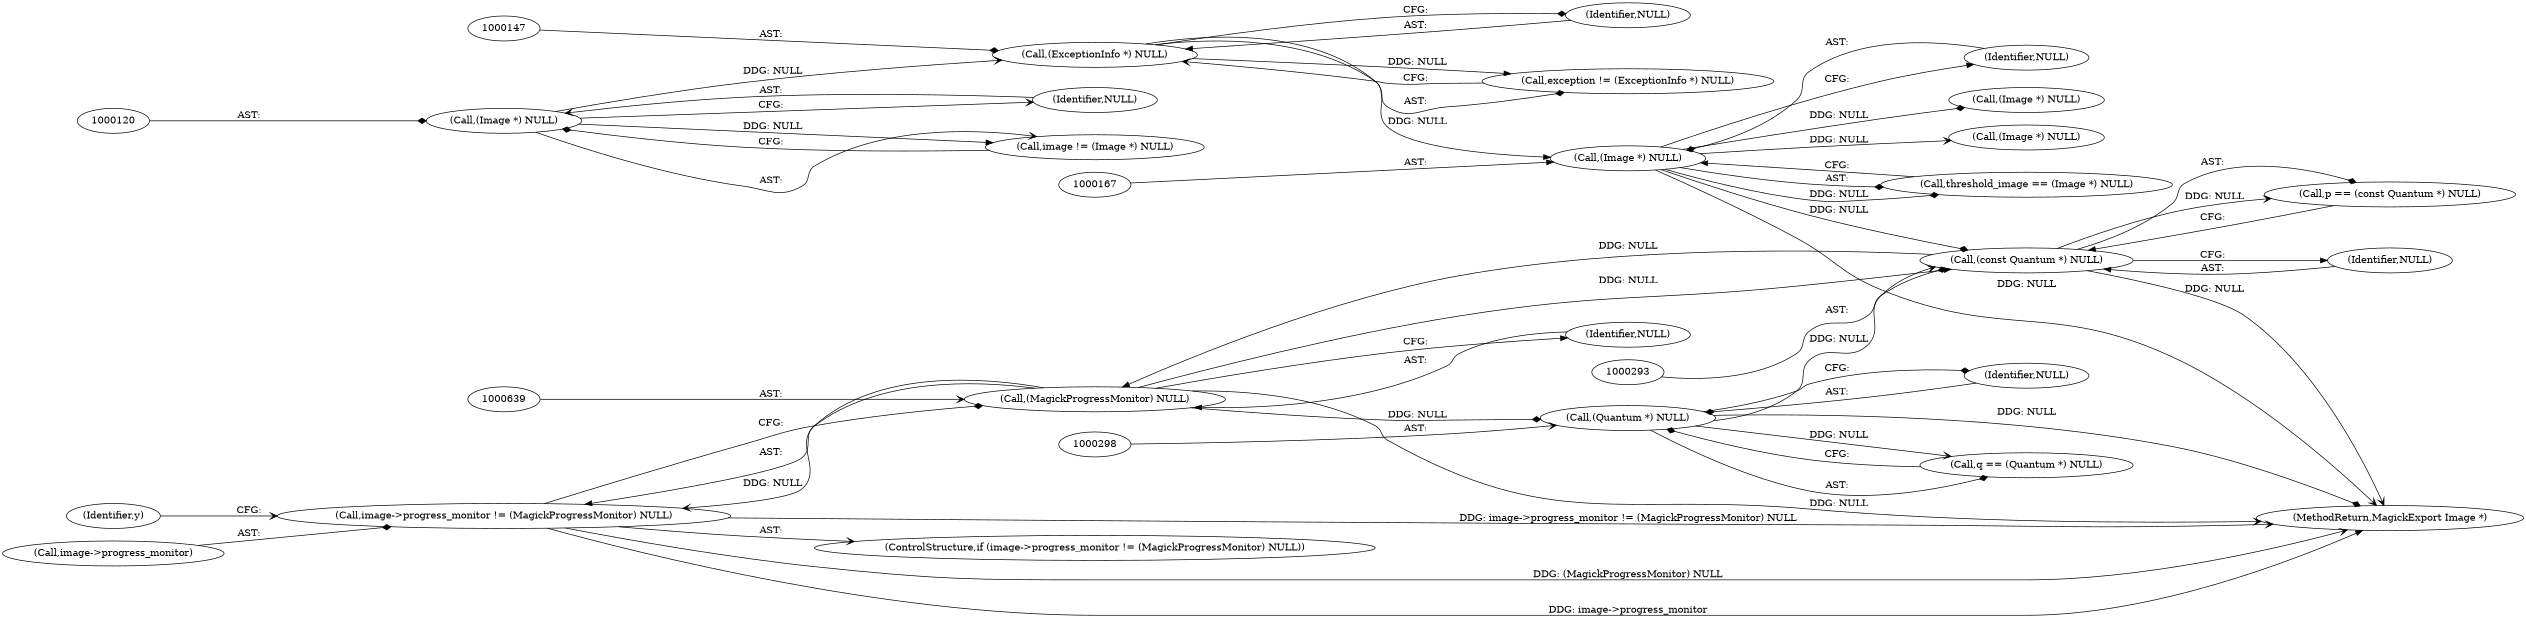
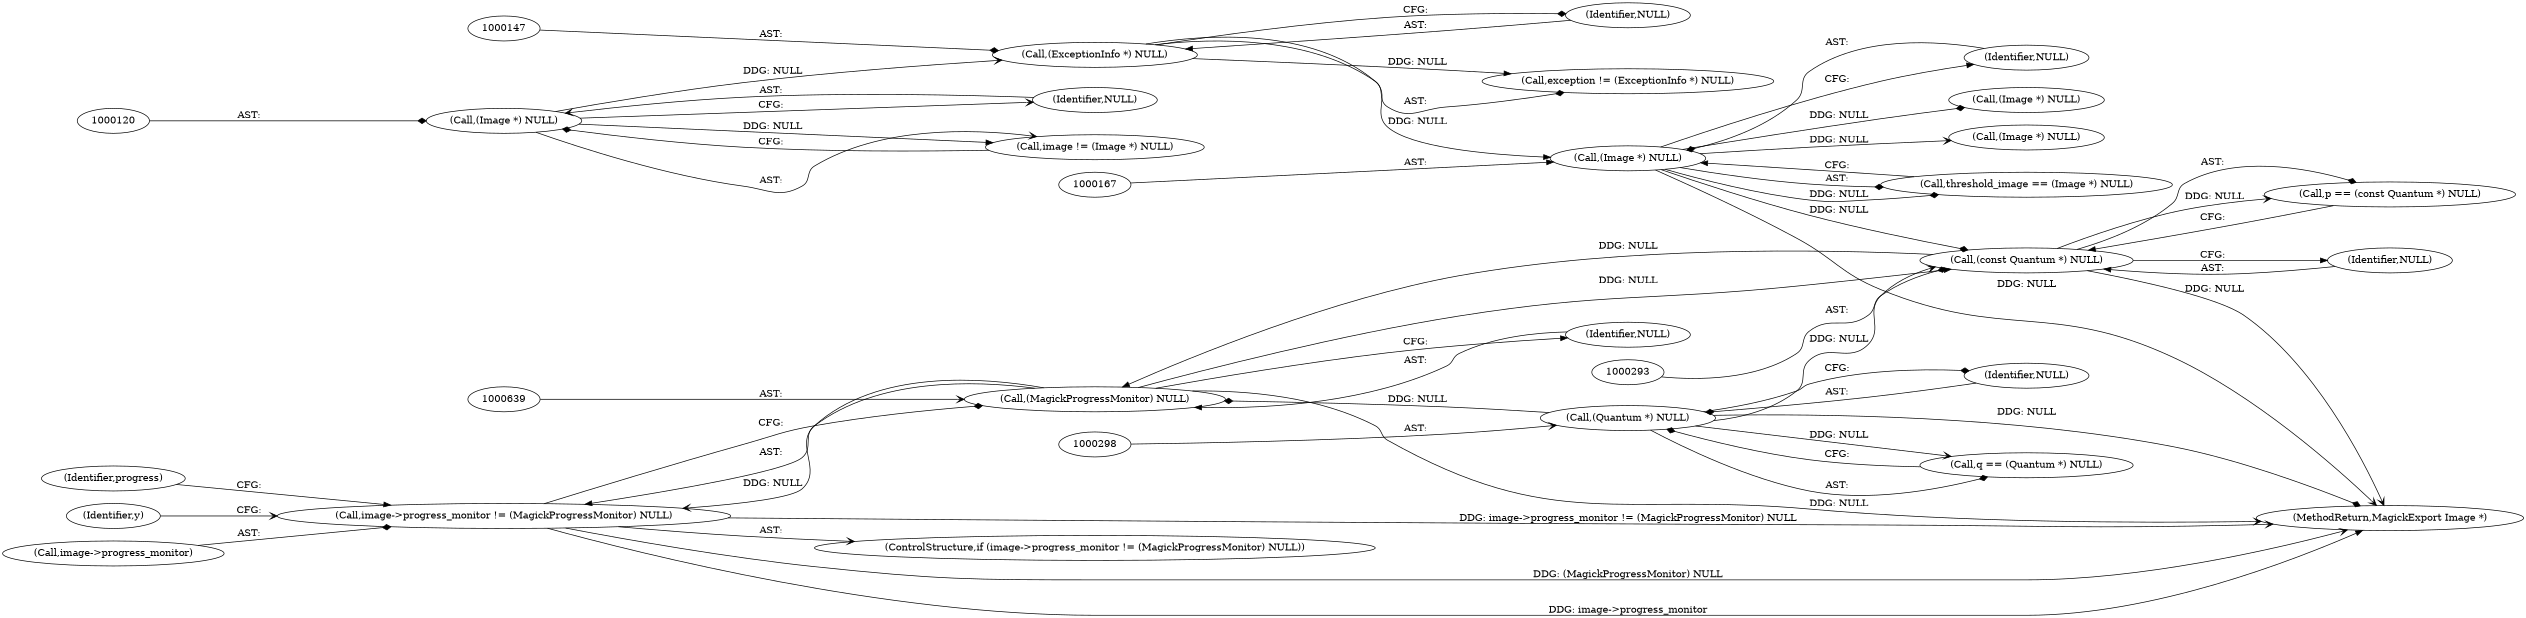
(1336, 77) -> none
(1344, 418) -> (1391, 405)
none -> (113, 478)
